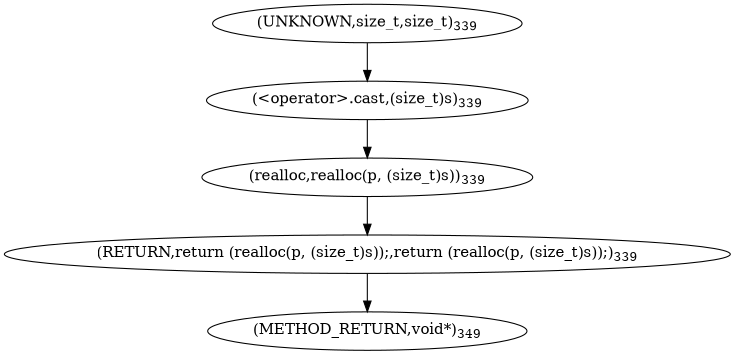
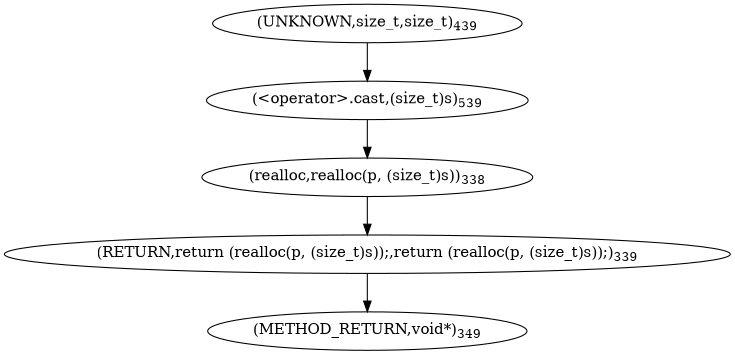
(466, 22) -> (466, 22)
(470, 99) -> (470, 99)
(474, 176) -> (474, 176)
